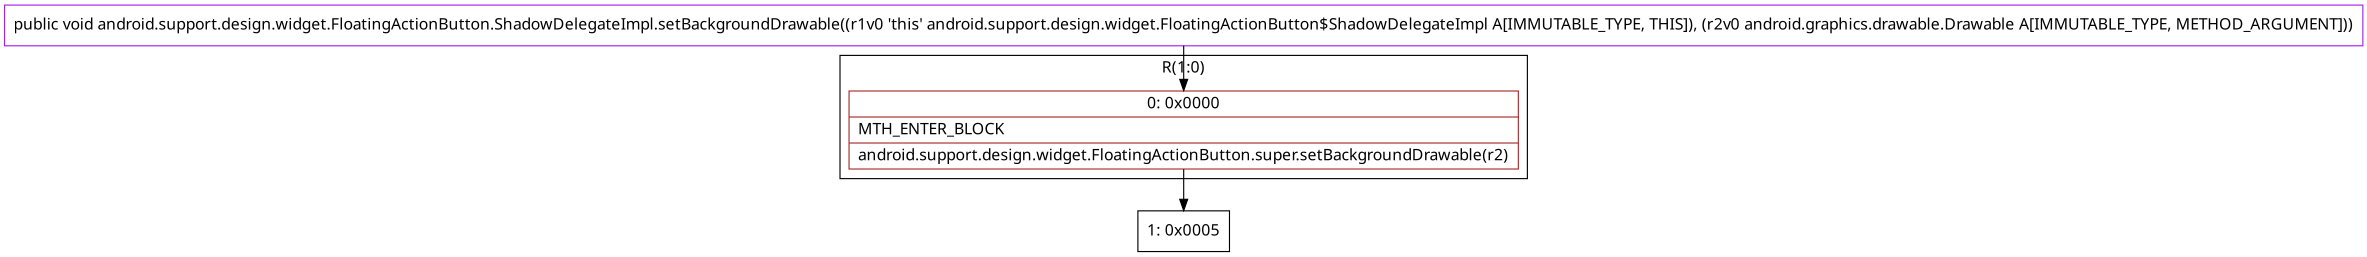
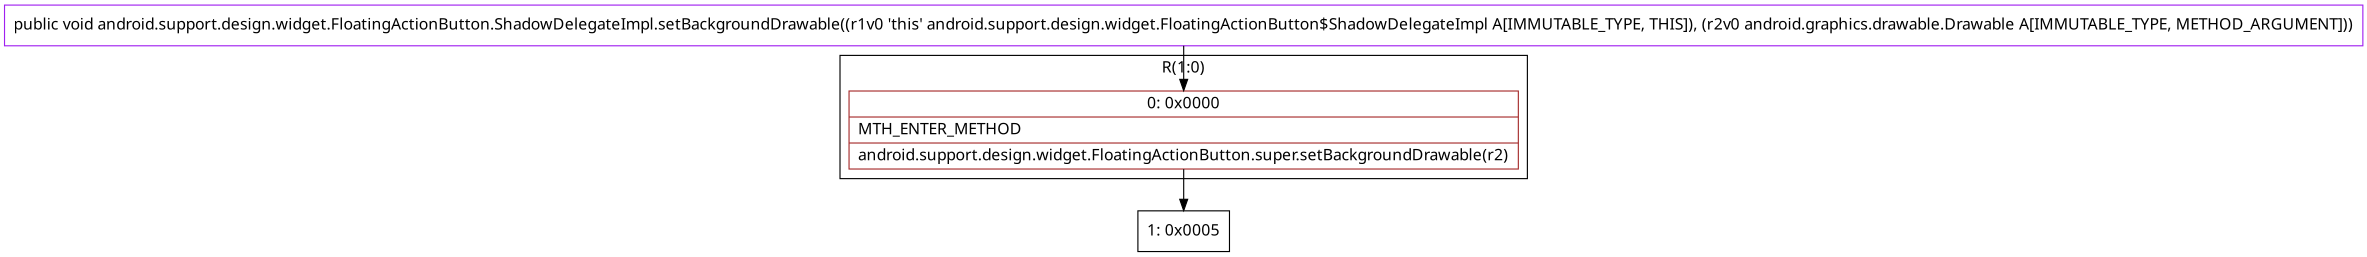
(932, 129) -> (940, 129)
